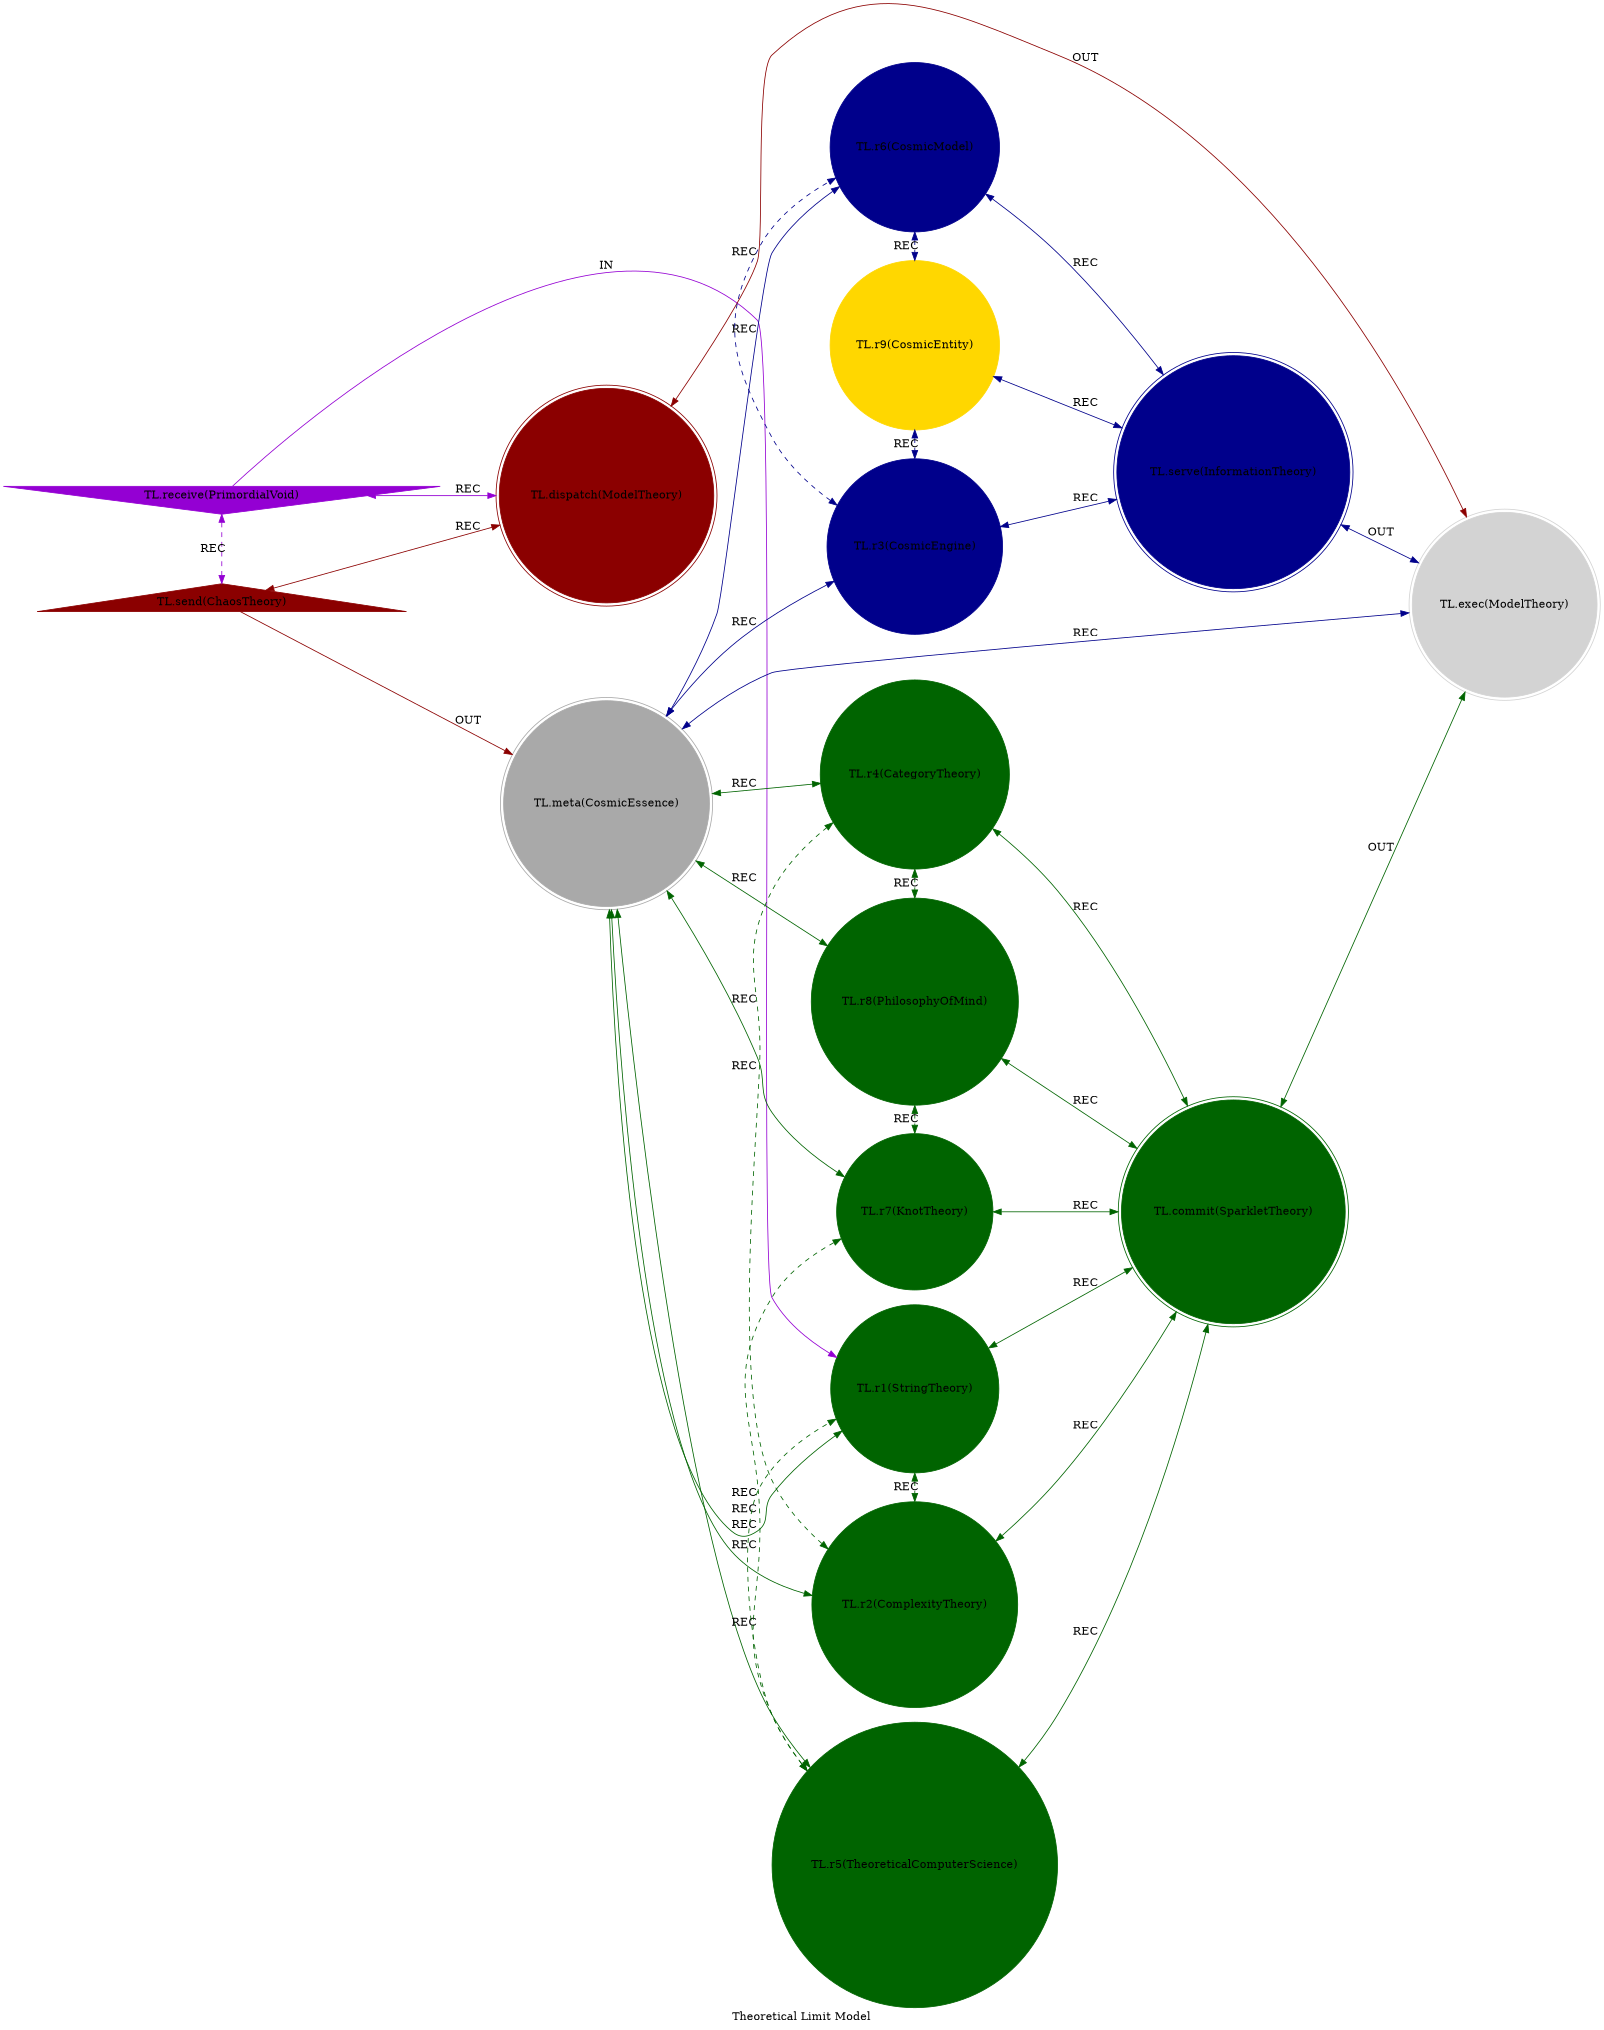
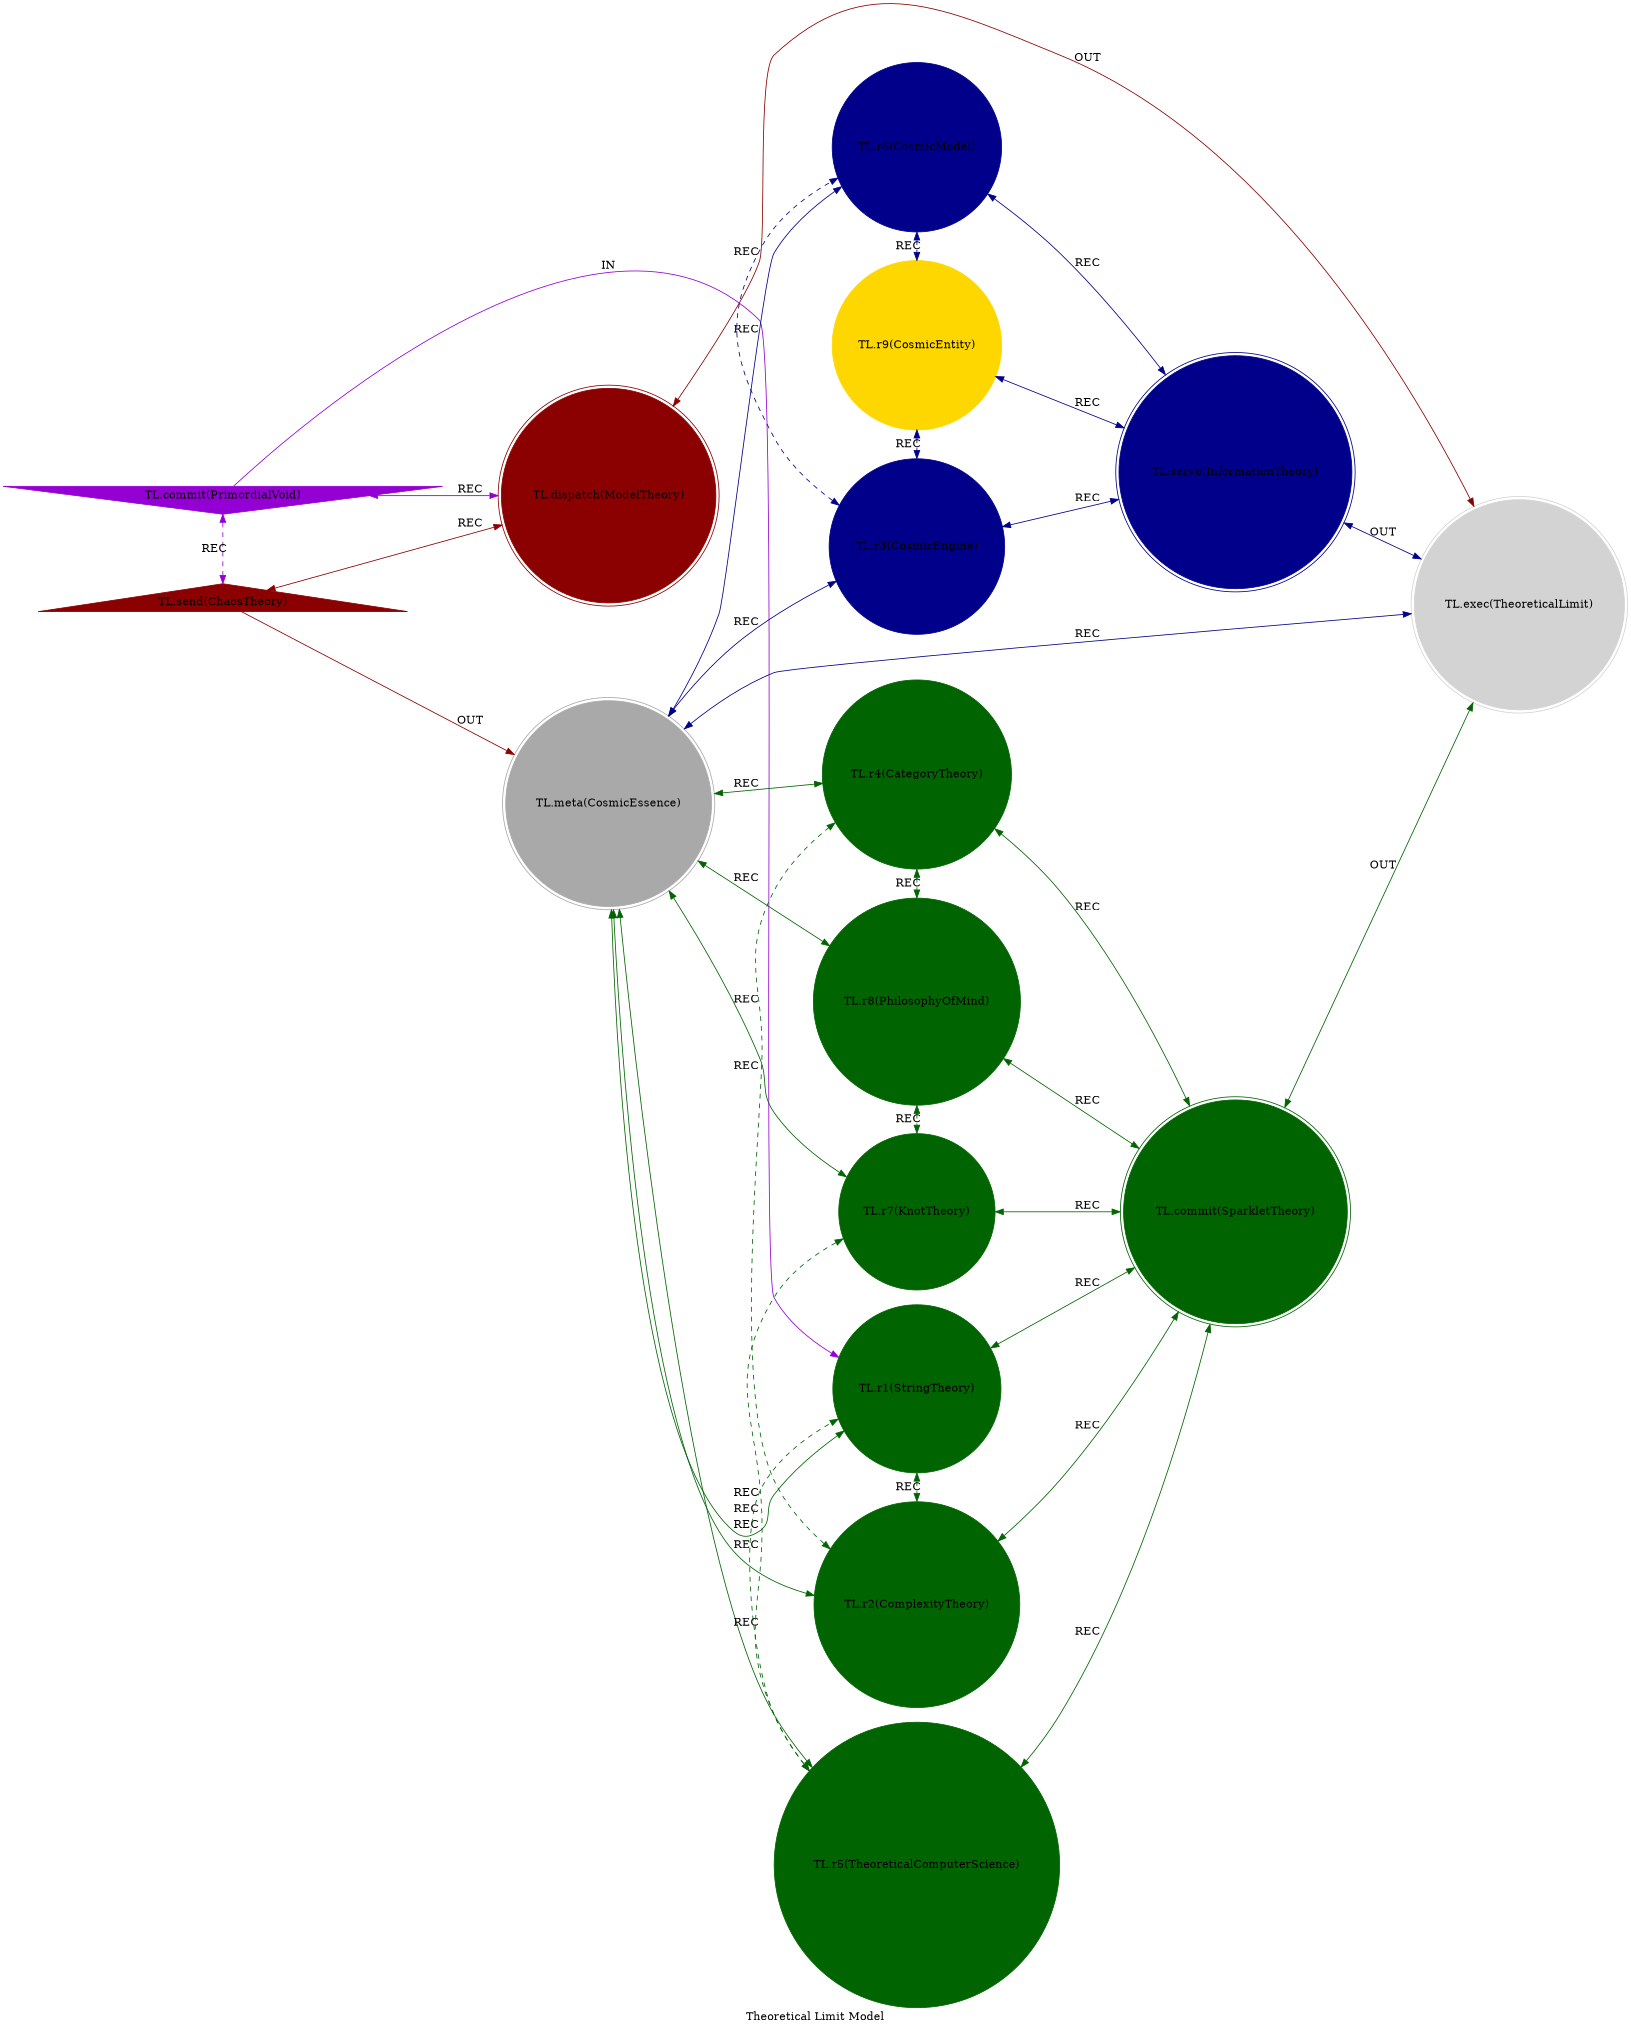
(222, 496) -> (223, 496)
(1505, 605) -> (1519, 605)
